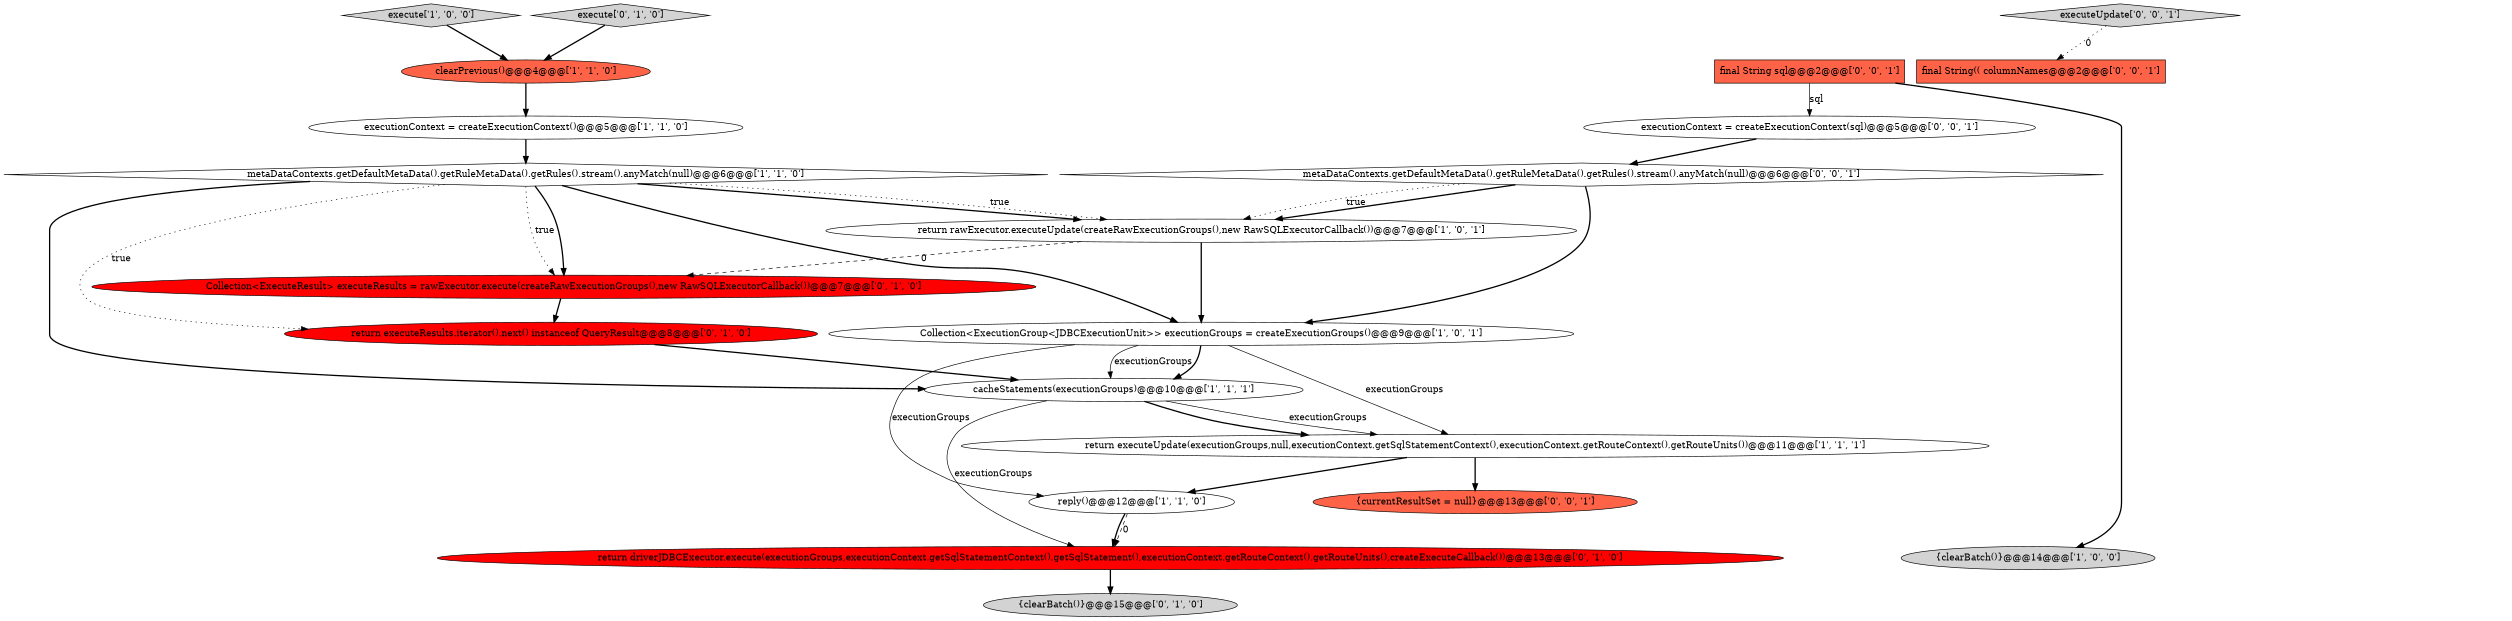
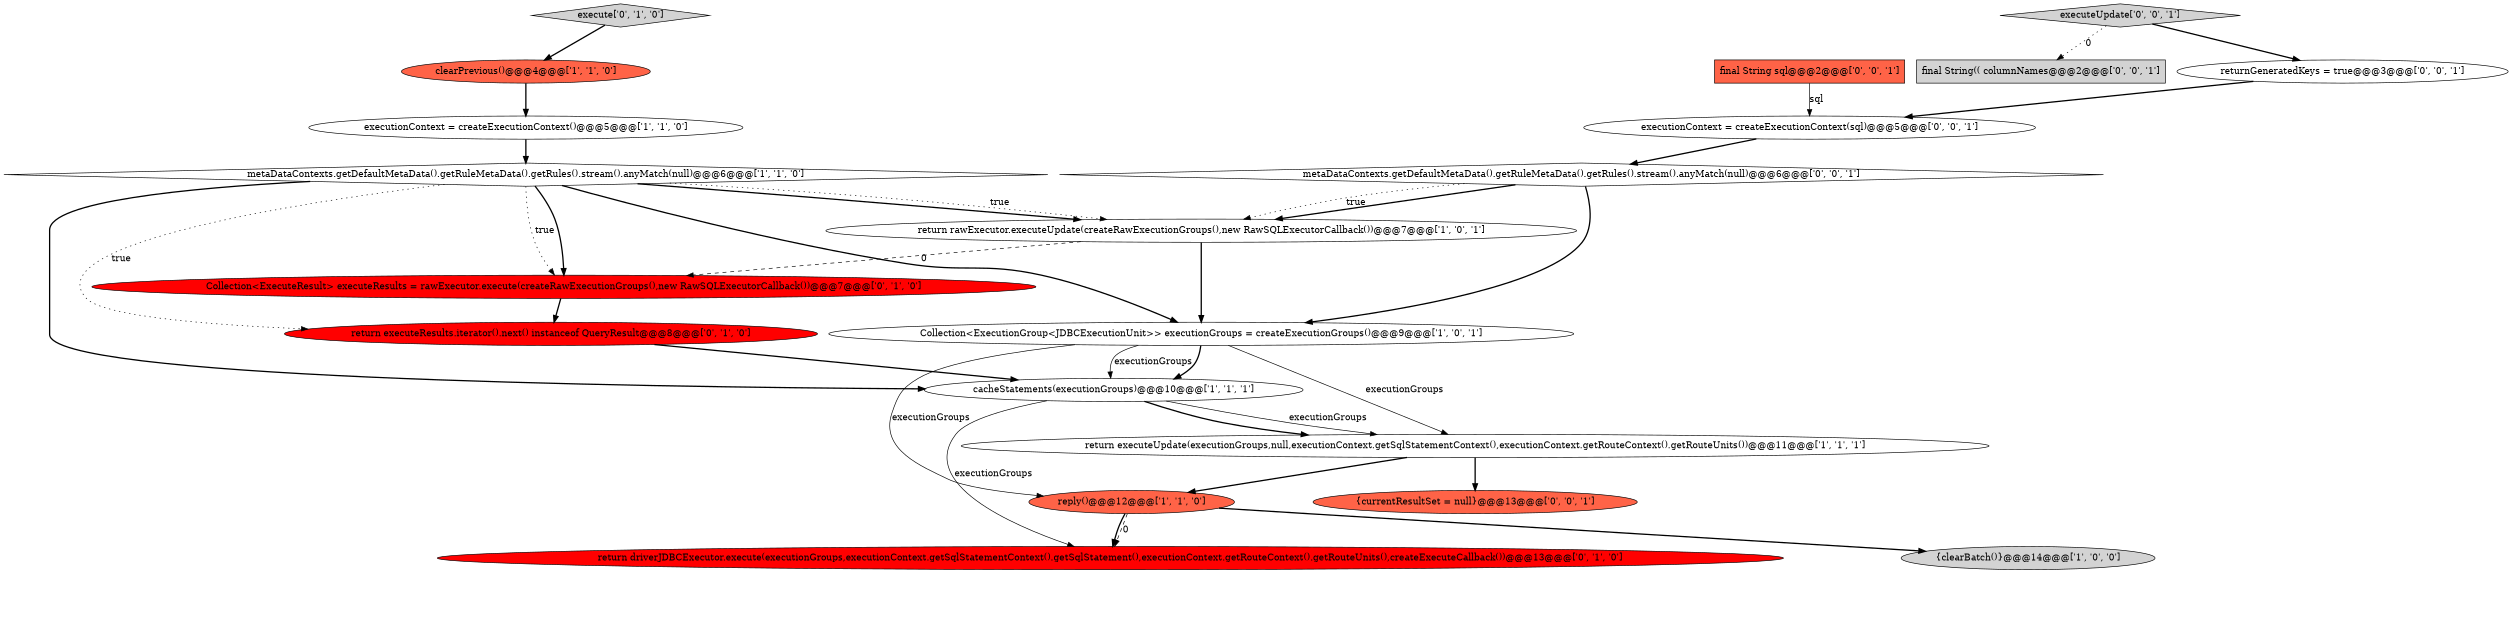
(431, 15) -> none
(2041, 72) -> (2041, 72)
none -> (2343, 72)
(2122, 230) -> (1569, 530)
(1132, 502) -> (1132, 502)
(1110, 605) -> none
